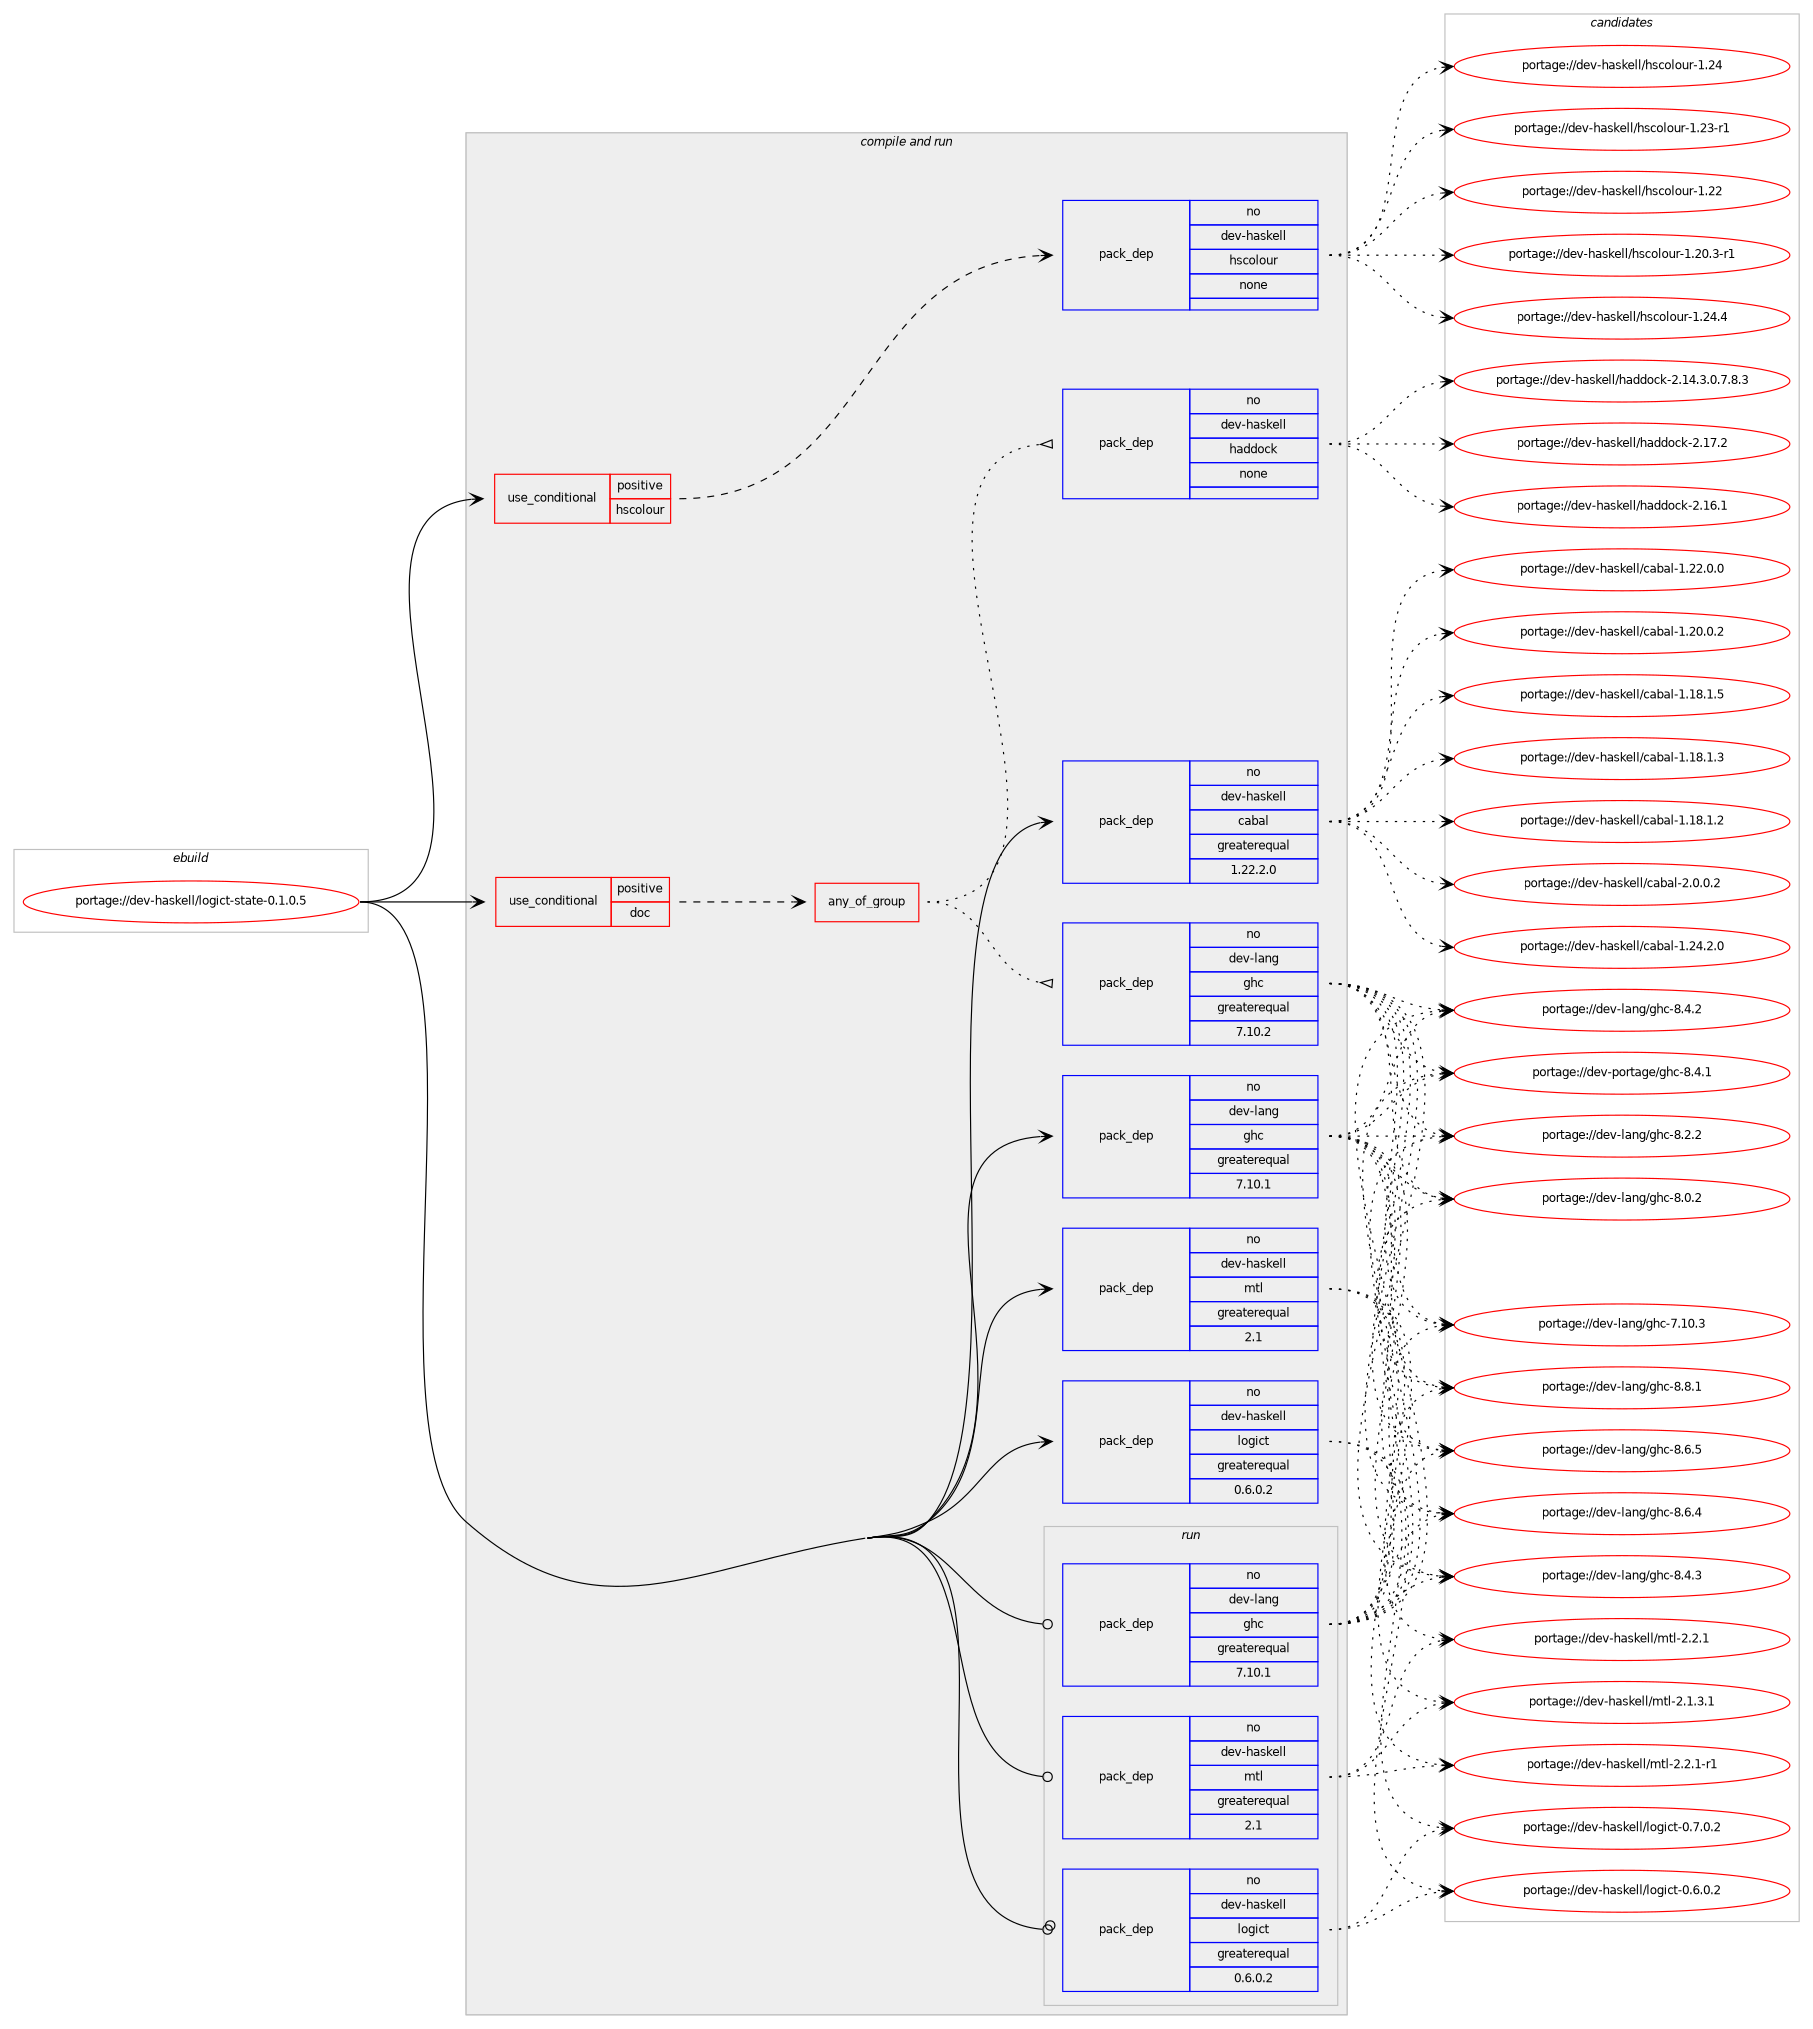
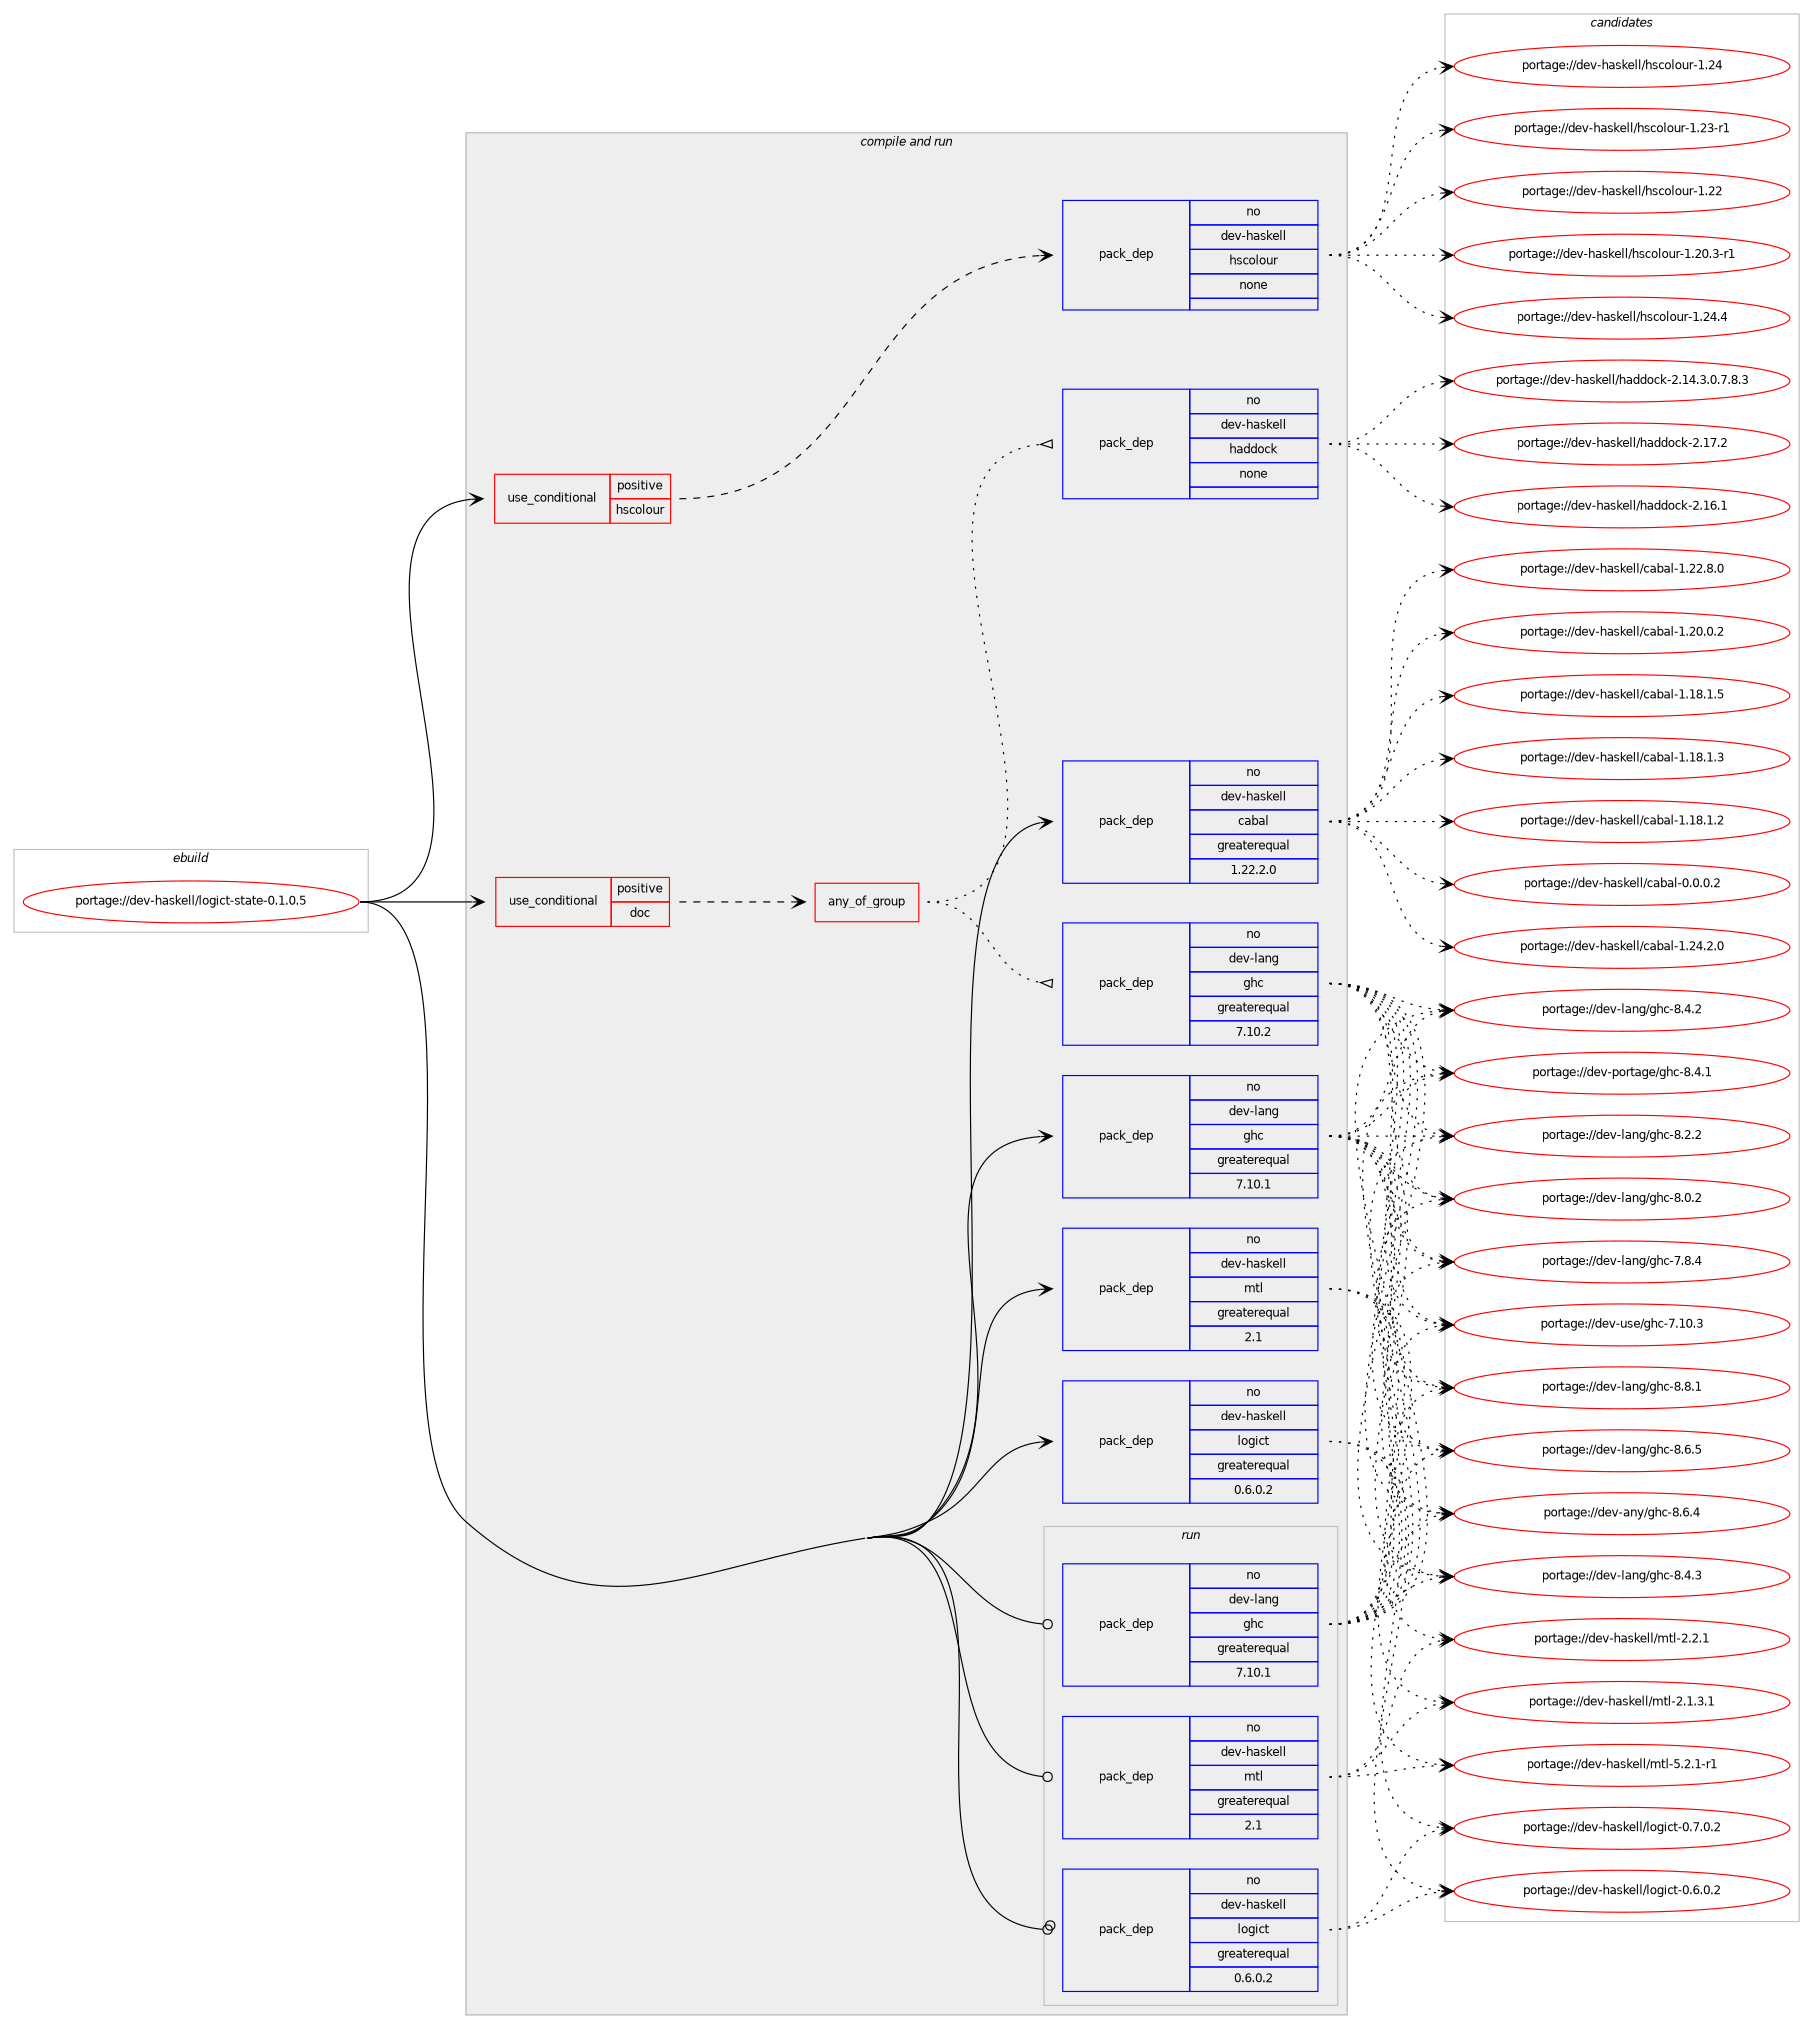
(1622, 570) -> (1622, 570)
(1622, 884) -> (1622, 884)
none -> (1622, 1262)
(1622, 1325) -> (1622, 1325)
(1622, 1514) -> (1622, 1514)
(1622, 1765) -> (1622, 1765)
